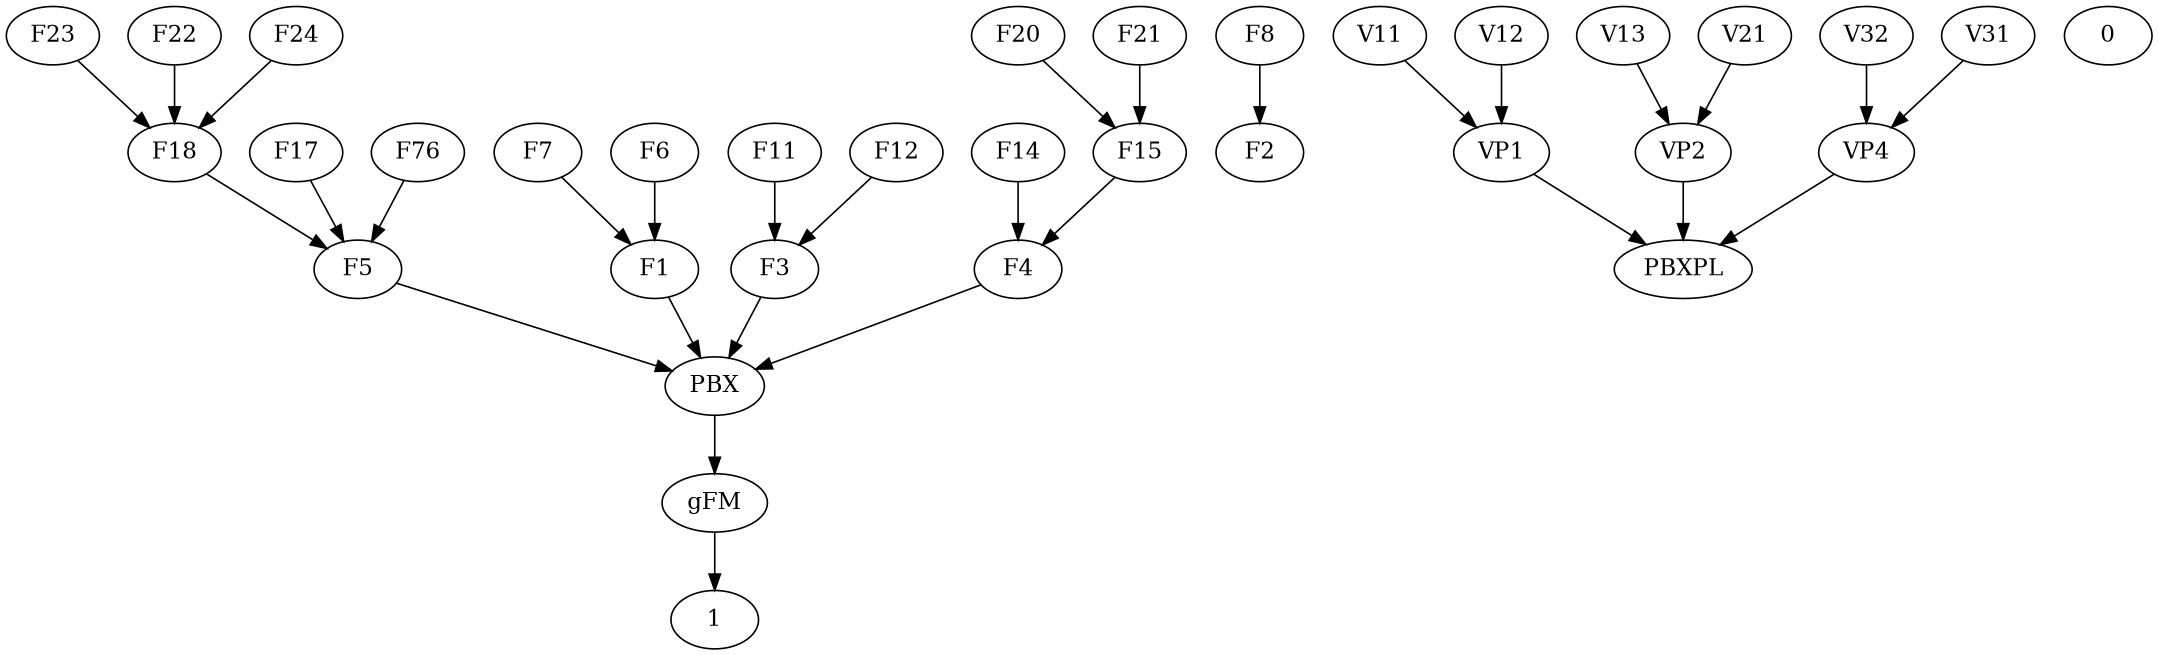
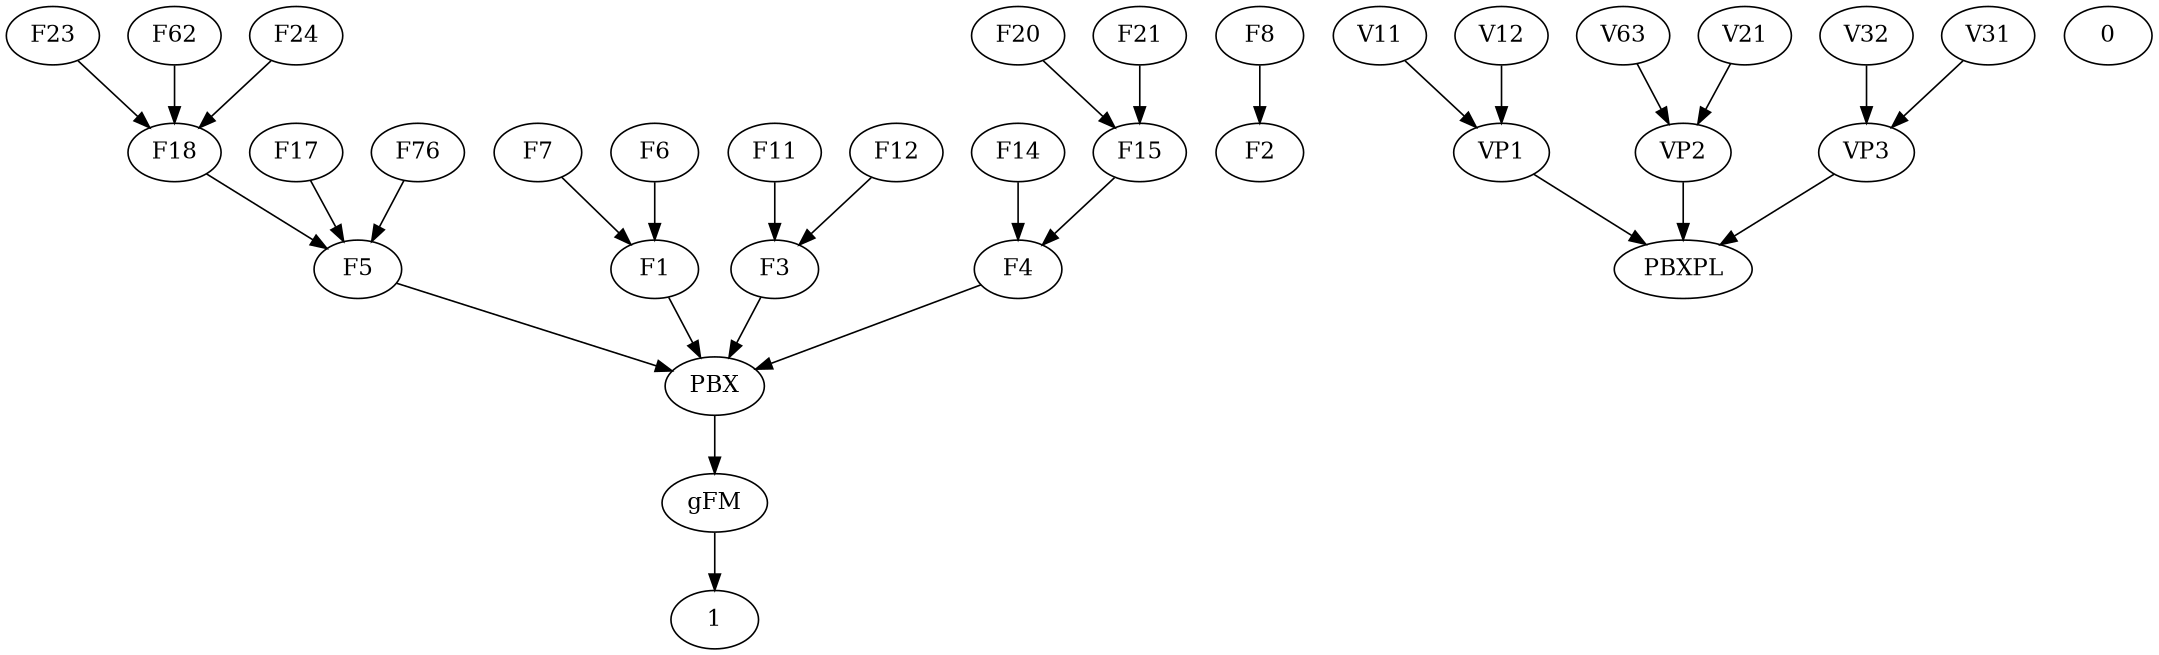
(175, 36) -> (175, 36)
(1623, 36) -> (1623, 36)
(1867, 152) -> (1867, 152)
